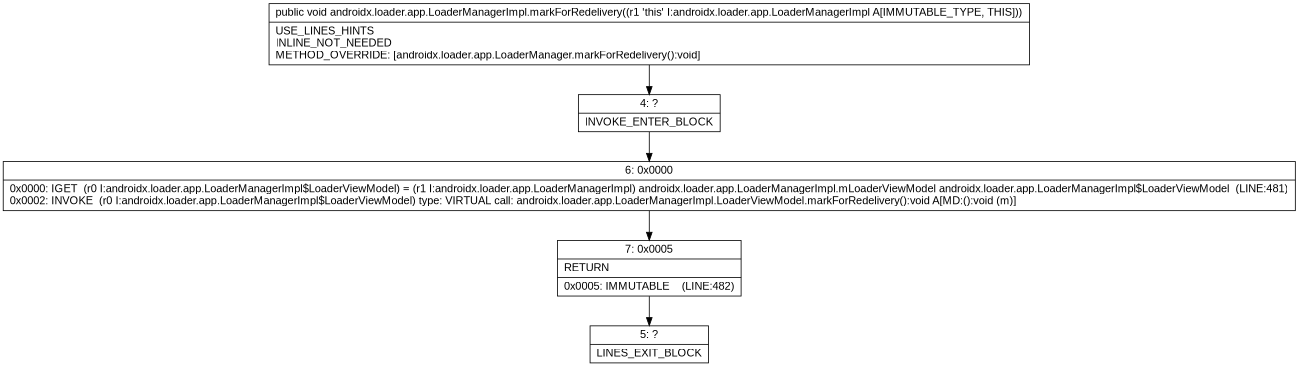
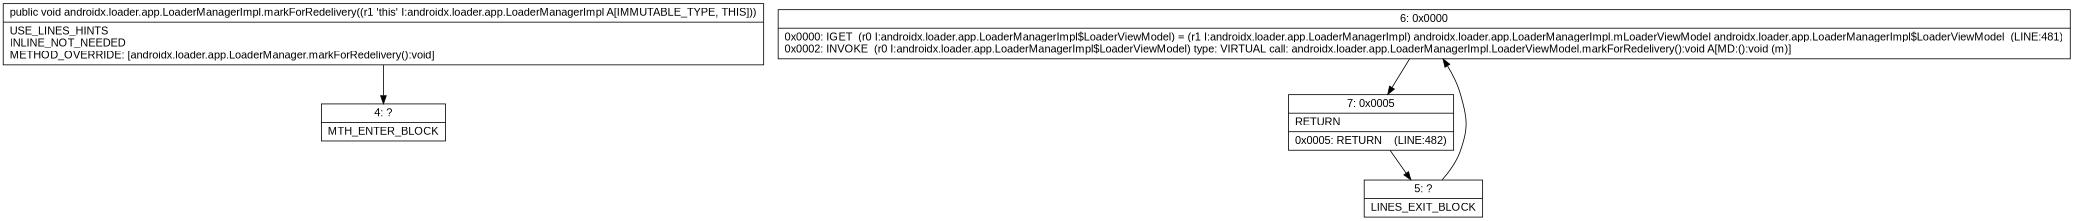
(649, 122) -> (383, 131)
(649, 143) -> (1466, 124)
(649, 286) -> (1371, 141)
